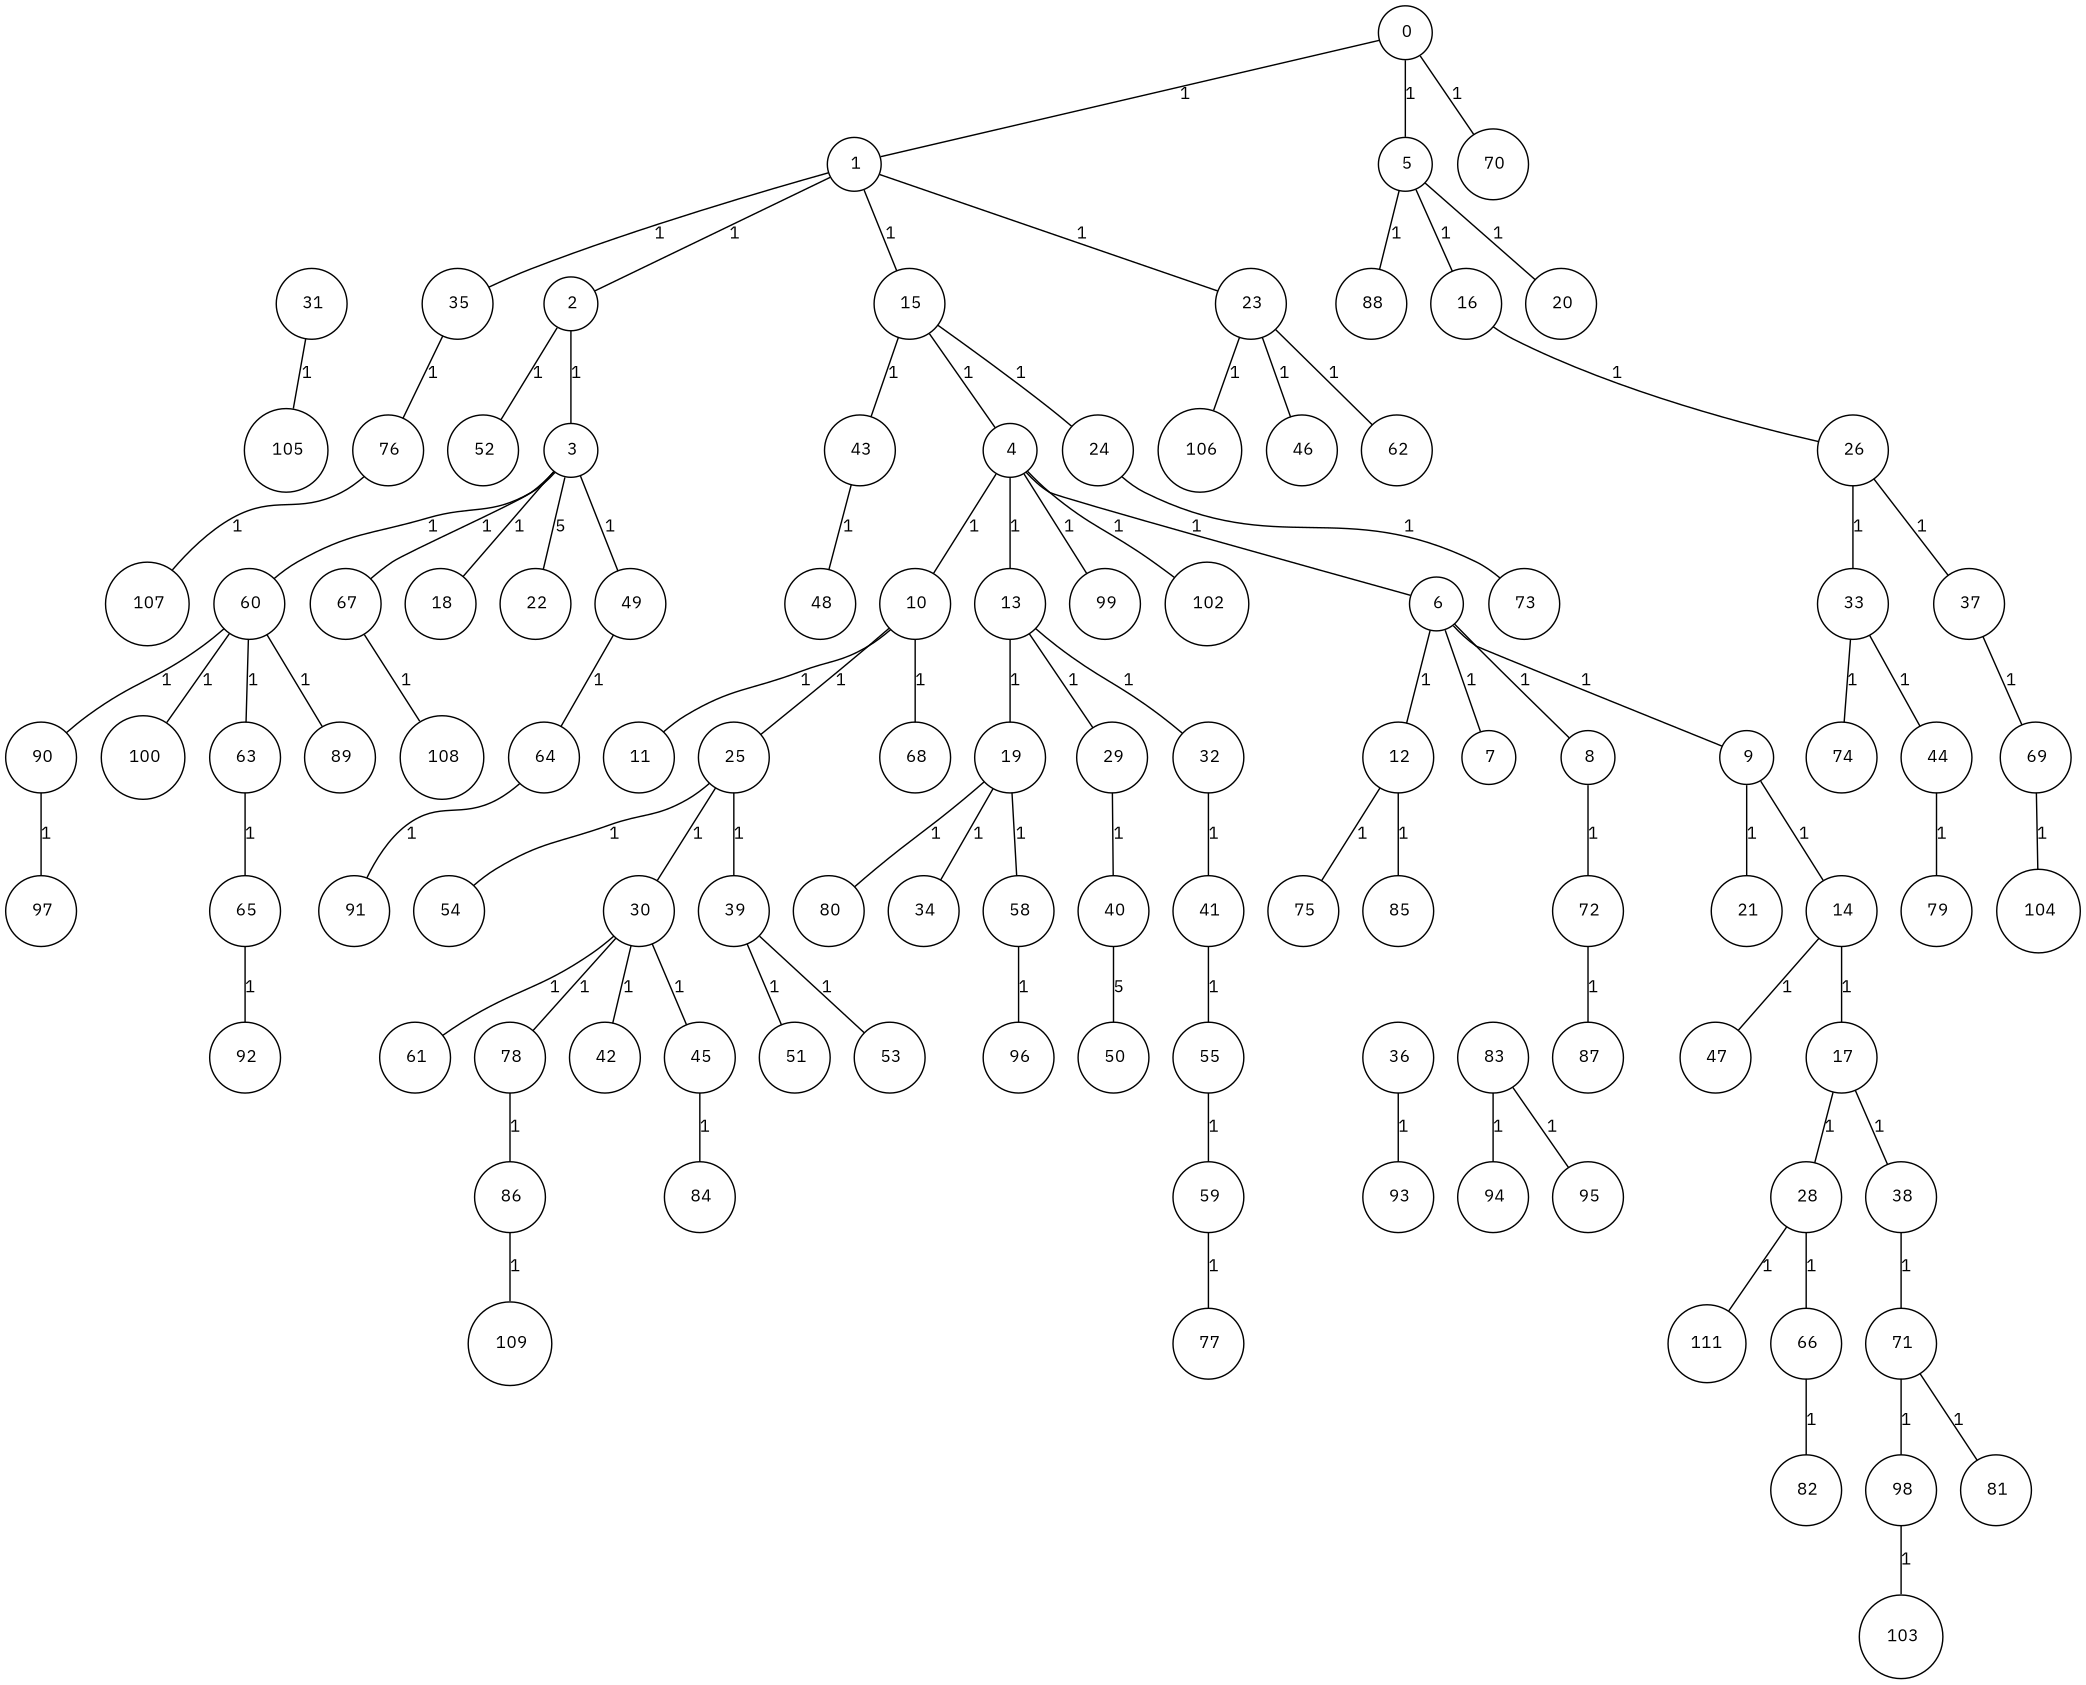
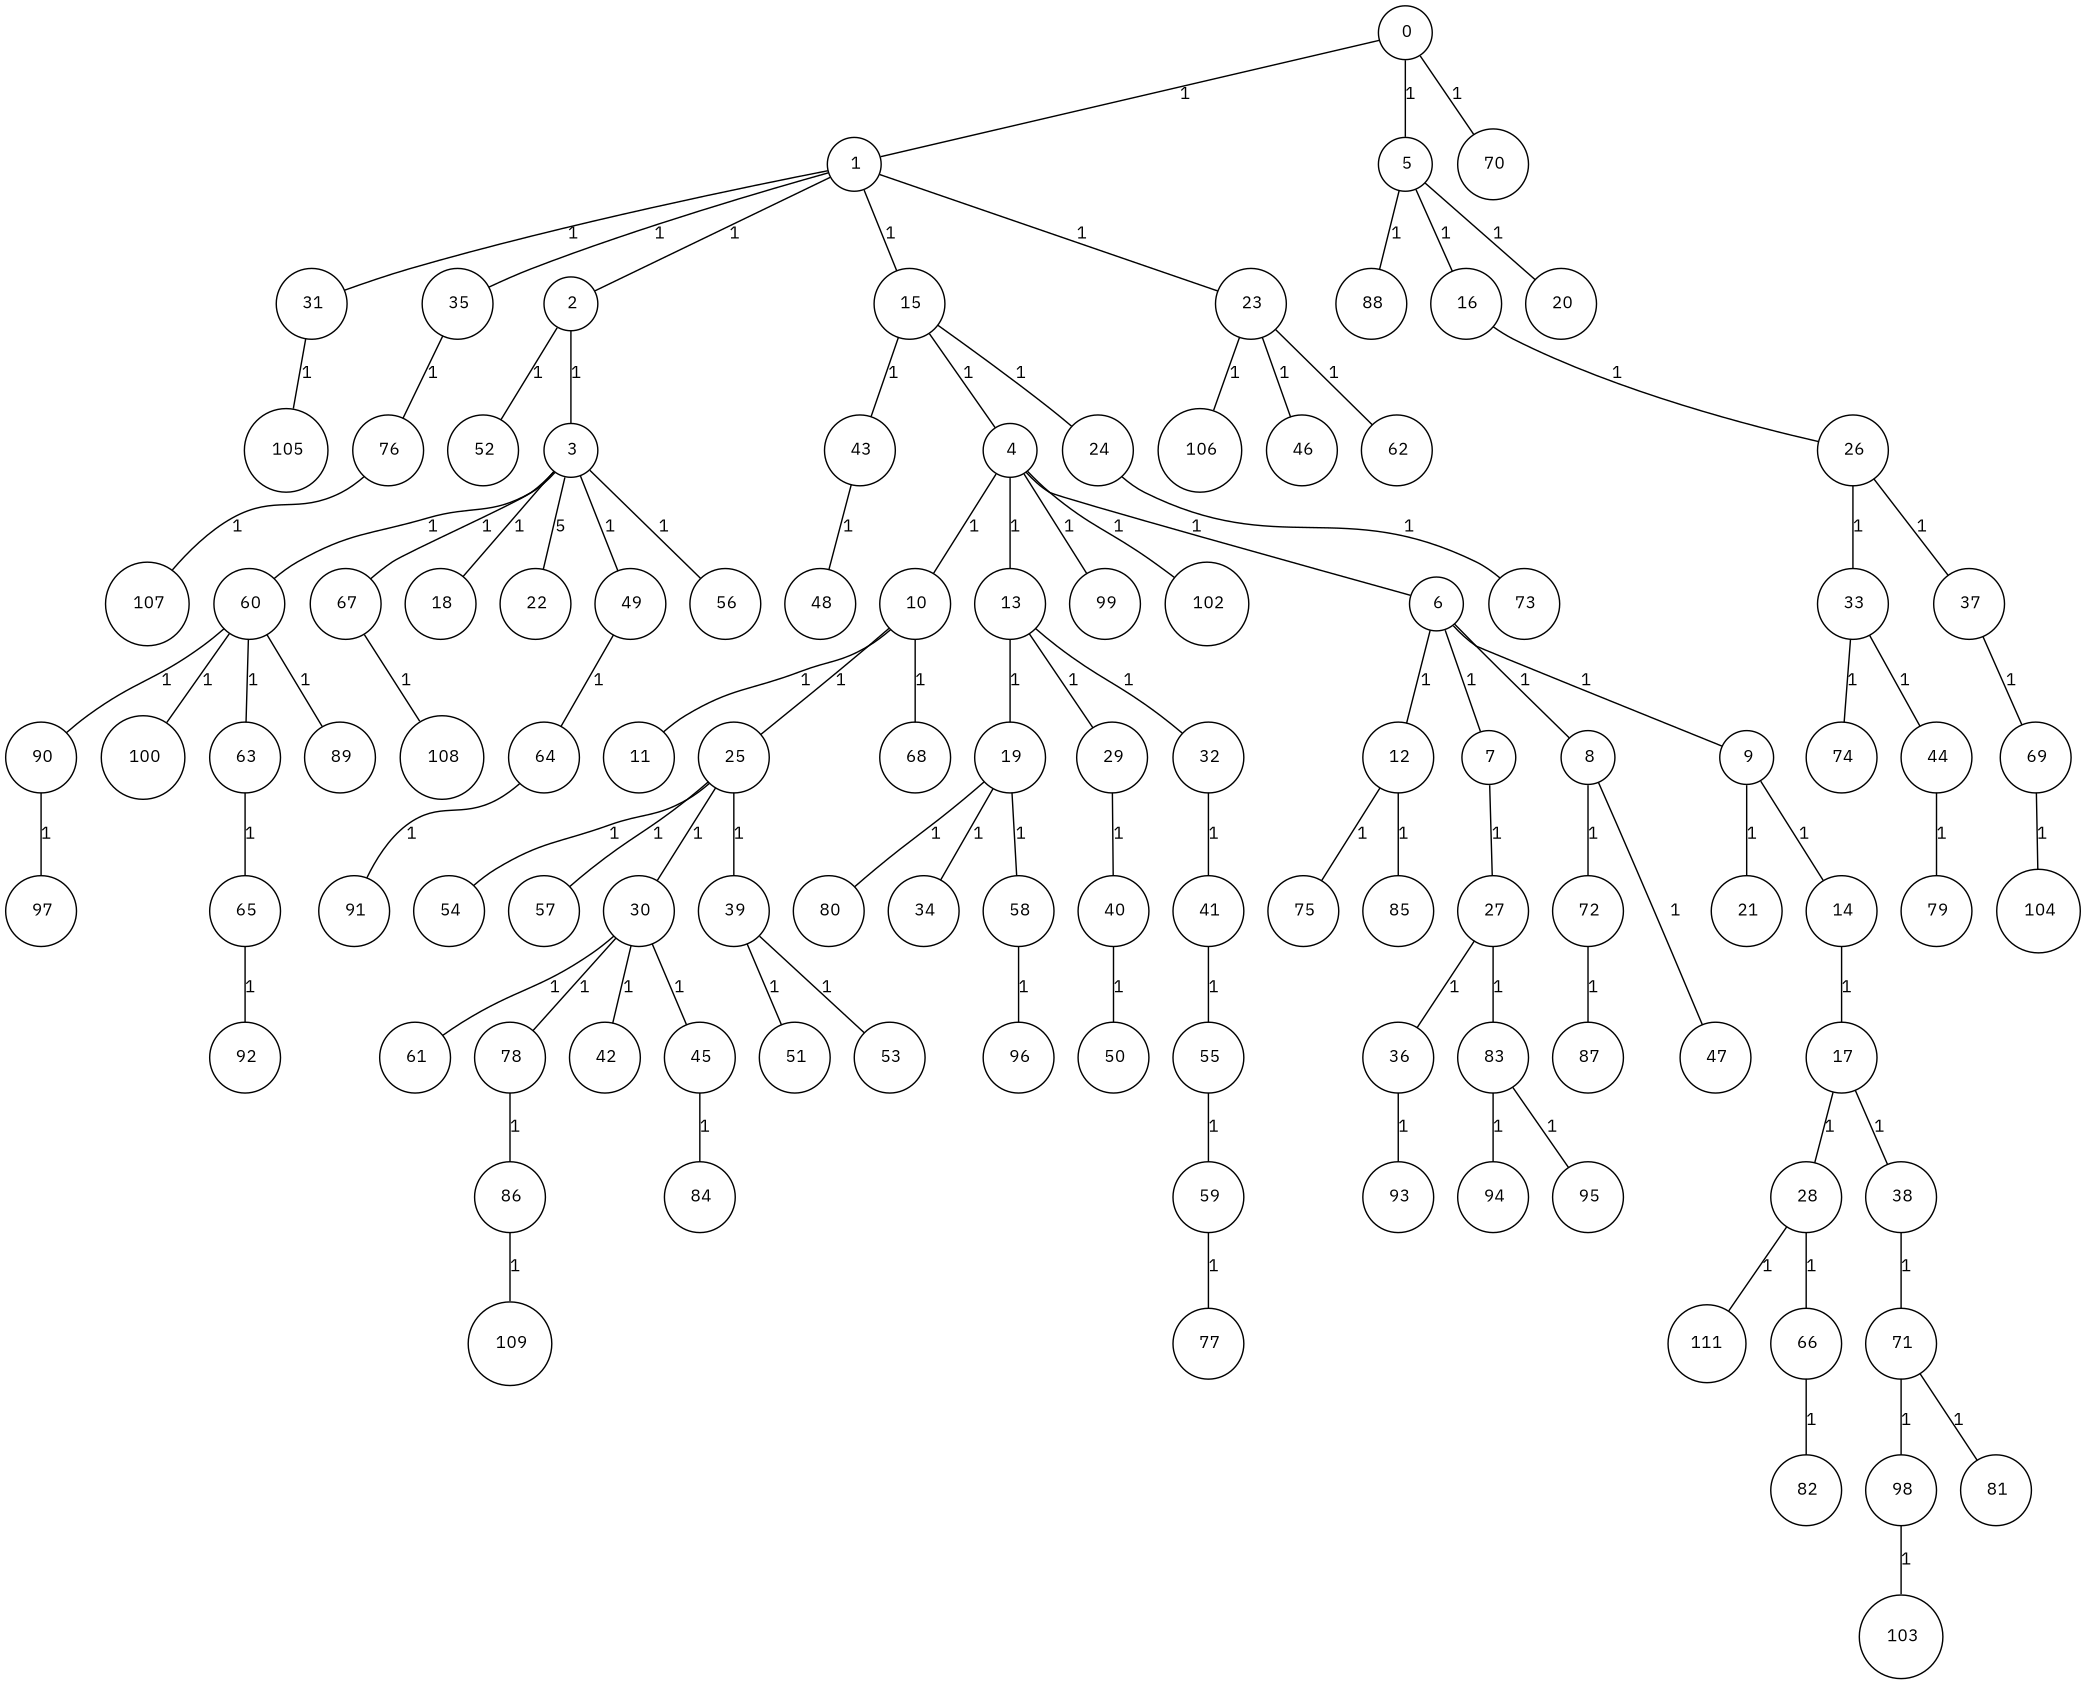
none -> (584, 223)
none -> (725, 604)
none -> (544, 911)
none -> (1493, 911)
(1779, 984) -> (1651, 904)
(1119, 988) -> (1119, 988)
